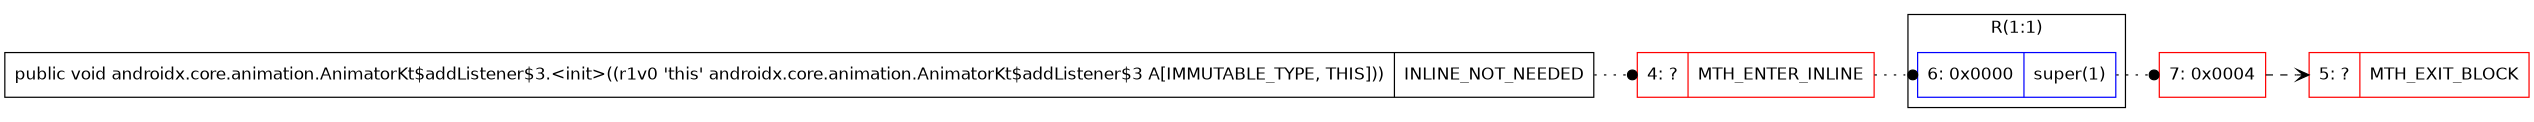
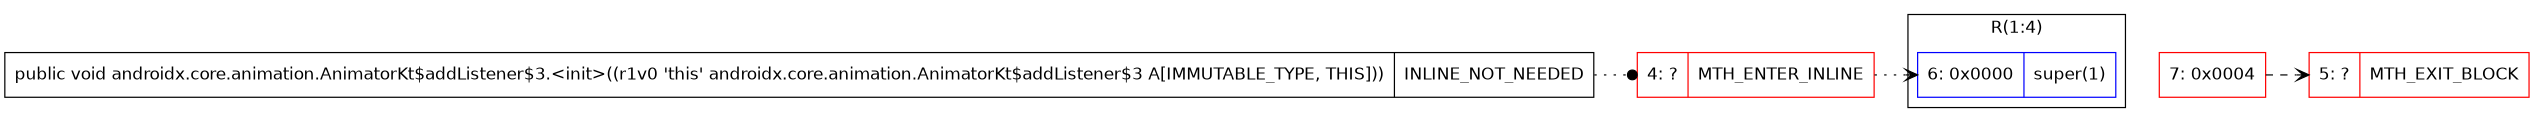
(2017, 28) -> (2017, 28)
(1890, 75) -> (1890, 75)
(2133, 75) -> none
